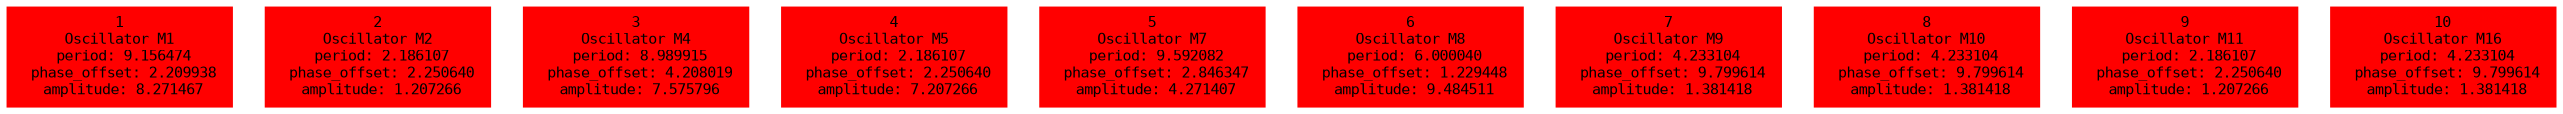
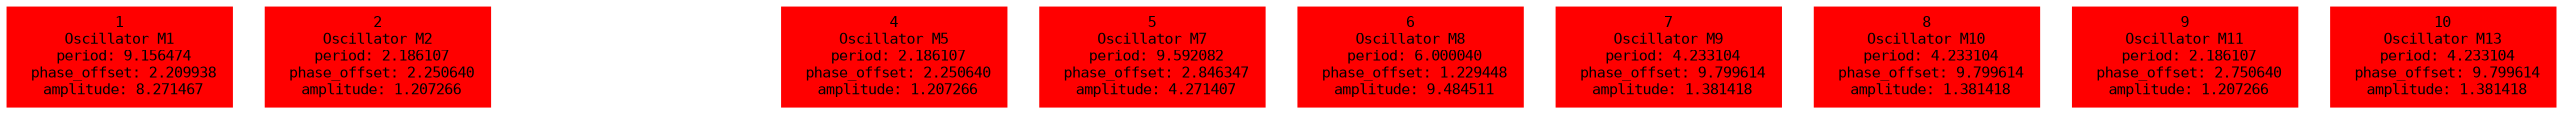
(2443, 39) -> (2443, 39)
(636, 57) -> none
(2185, 73) -> (2185, 73)
(894, 90) -> (894, 90)
